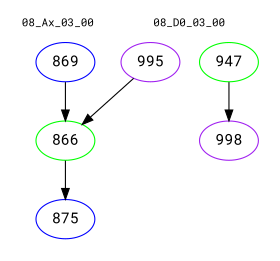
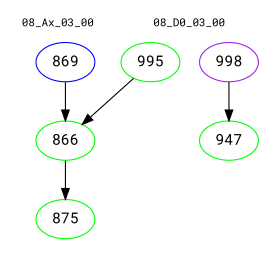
(150, 62) -> (150, 62)
(229, 96) -> (229, 96)
(65, 219) -> (65, 219)
